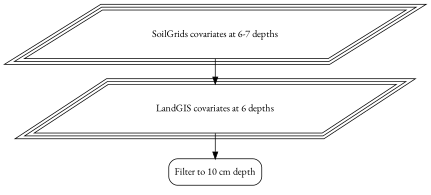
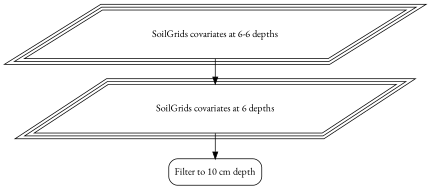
(215, 34) -> (215, 34)
(215, 109) -> (215, 109)
